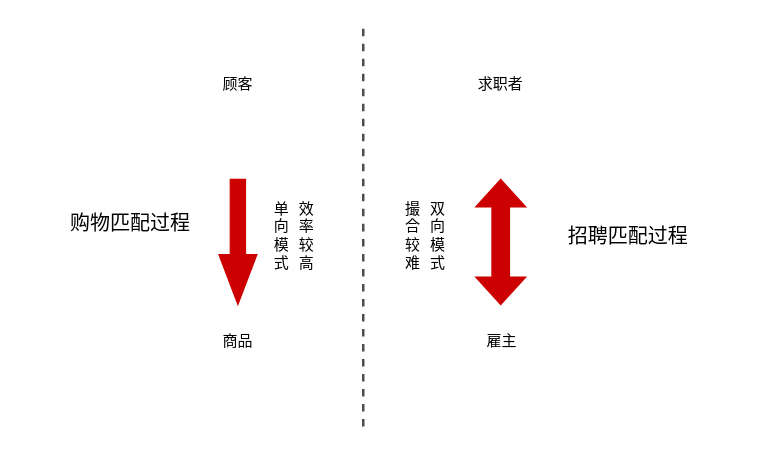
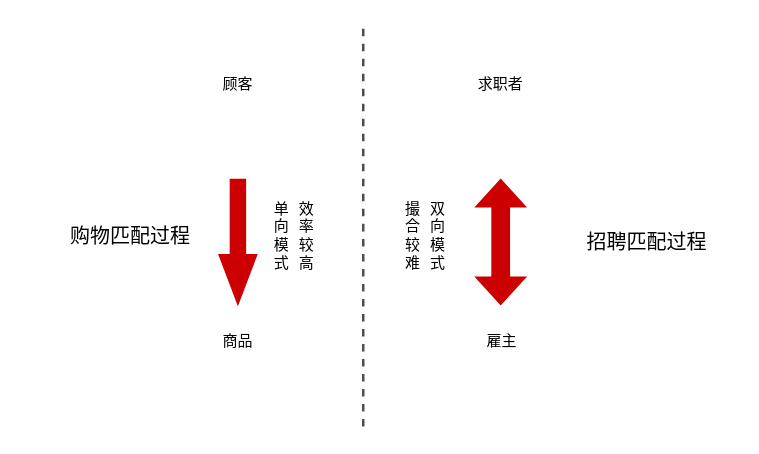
(130, 223) -> (130, 236)
(628, 236) -> (647, 242)
